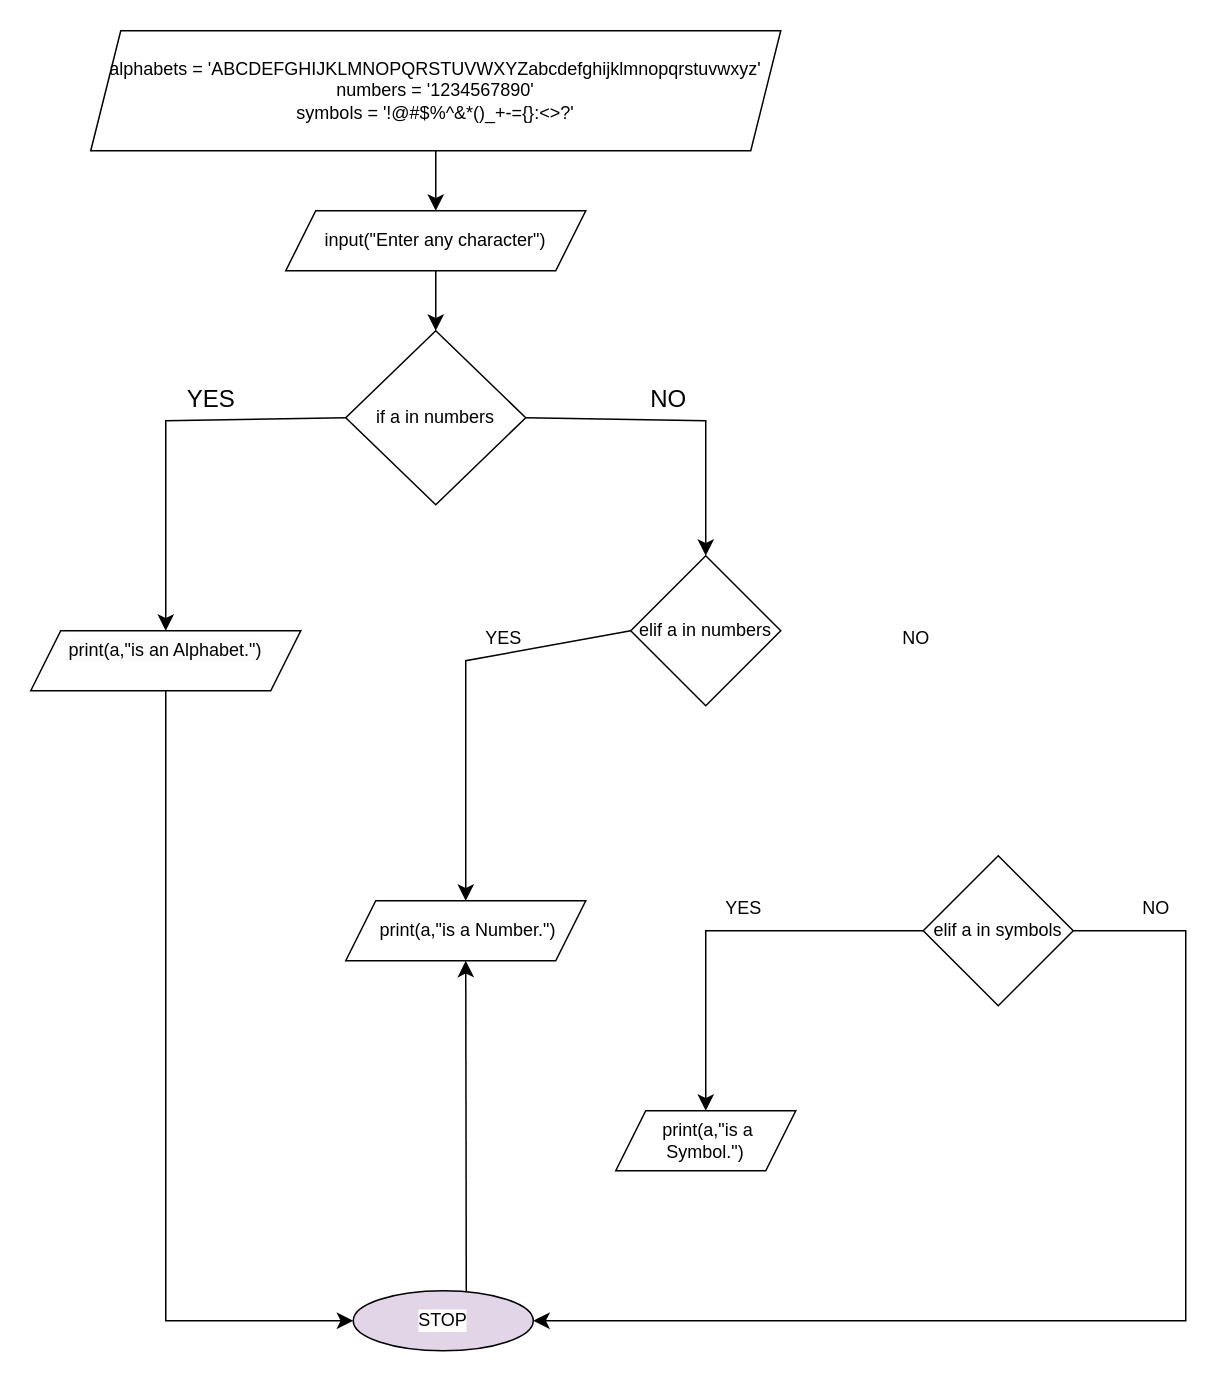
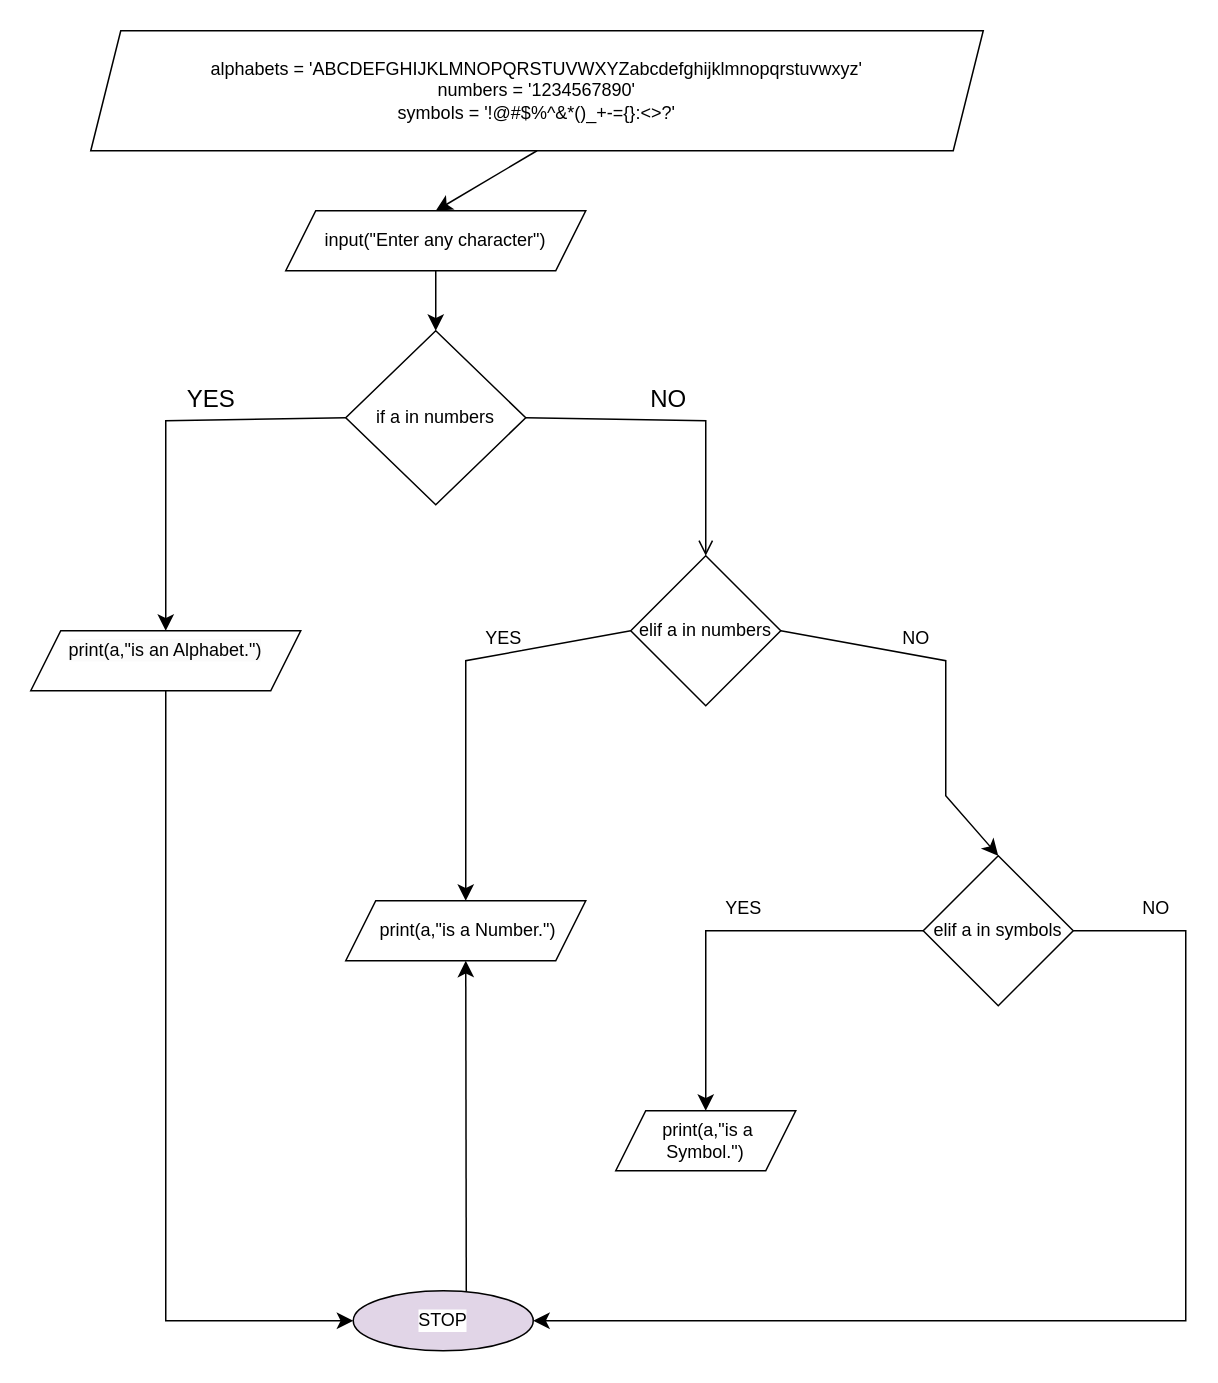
(436, 91) -> (537, 91)
(706, 542) -> (706, 545)
none -> (946, 678)
